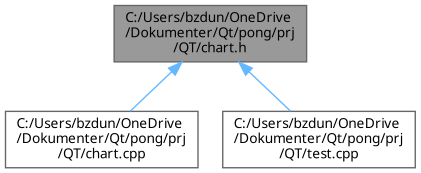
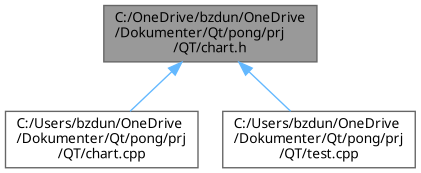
(210, 34) -> (210, 34)
